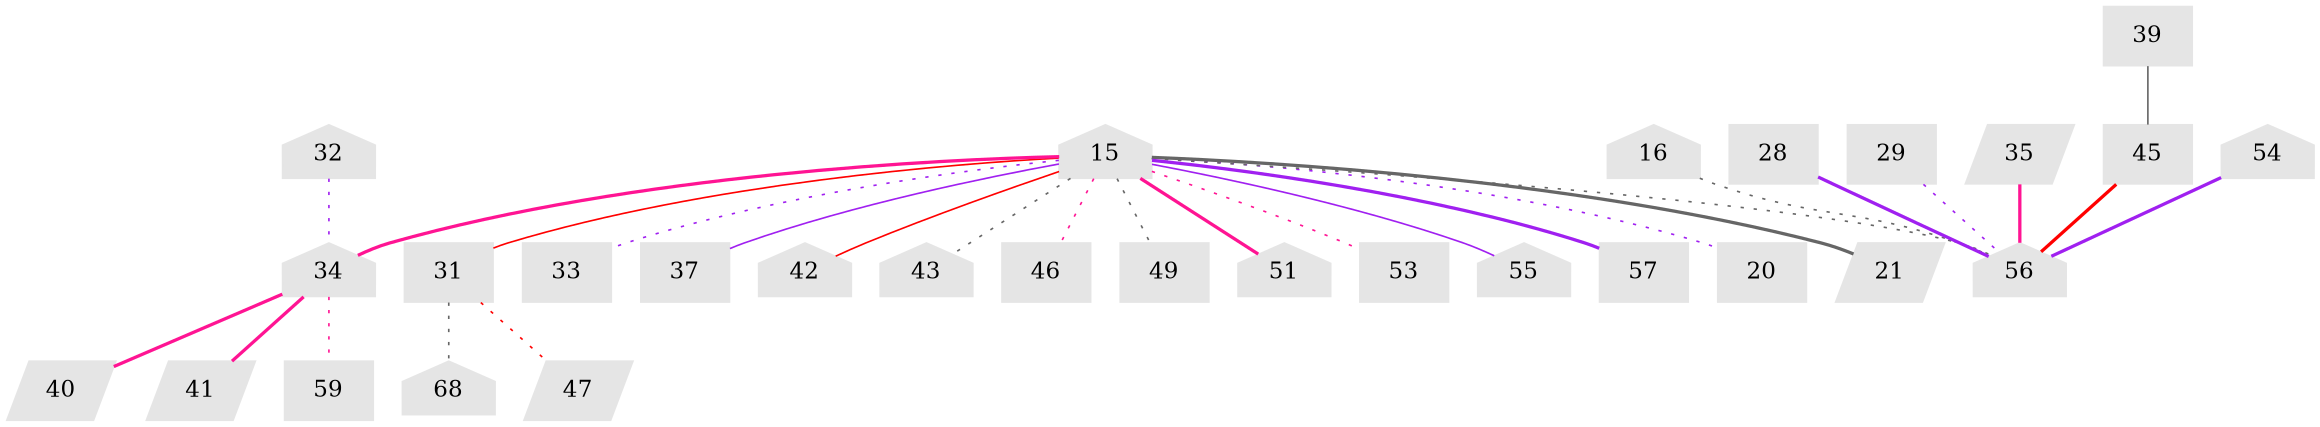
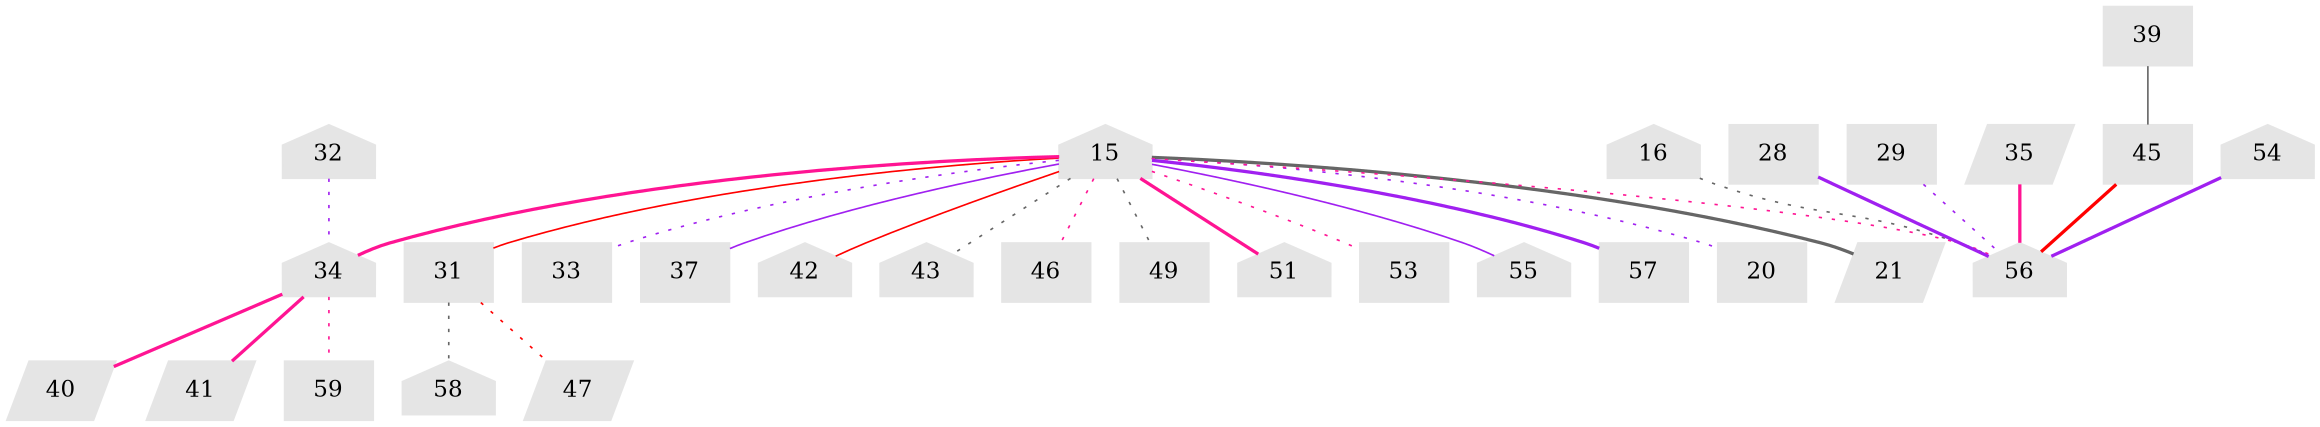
(1658, 198) -> (1658, 198)
(449, 391) -> (449, 391)
